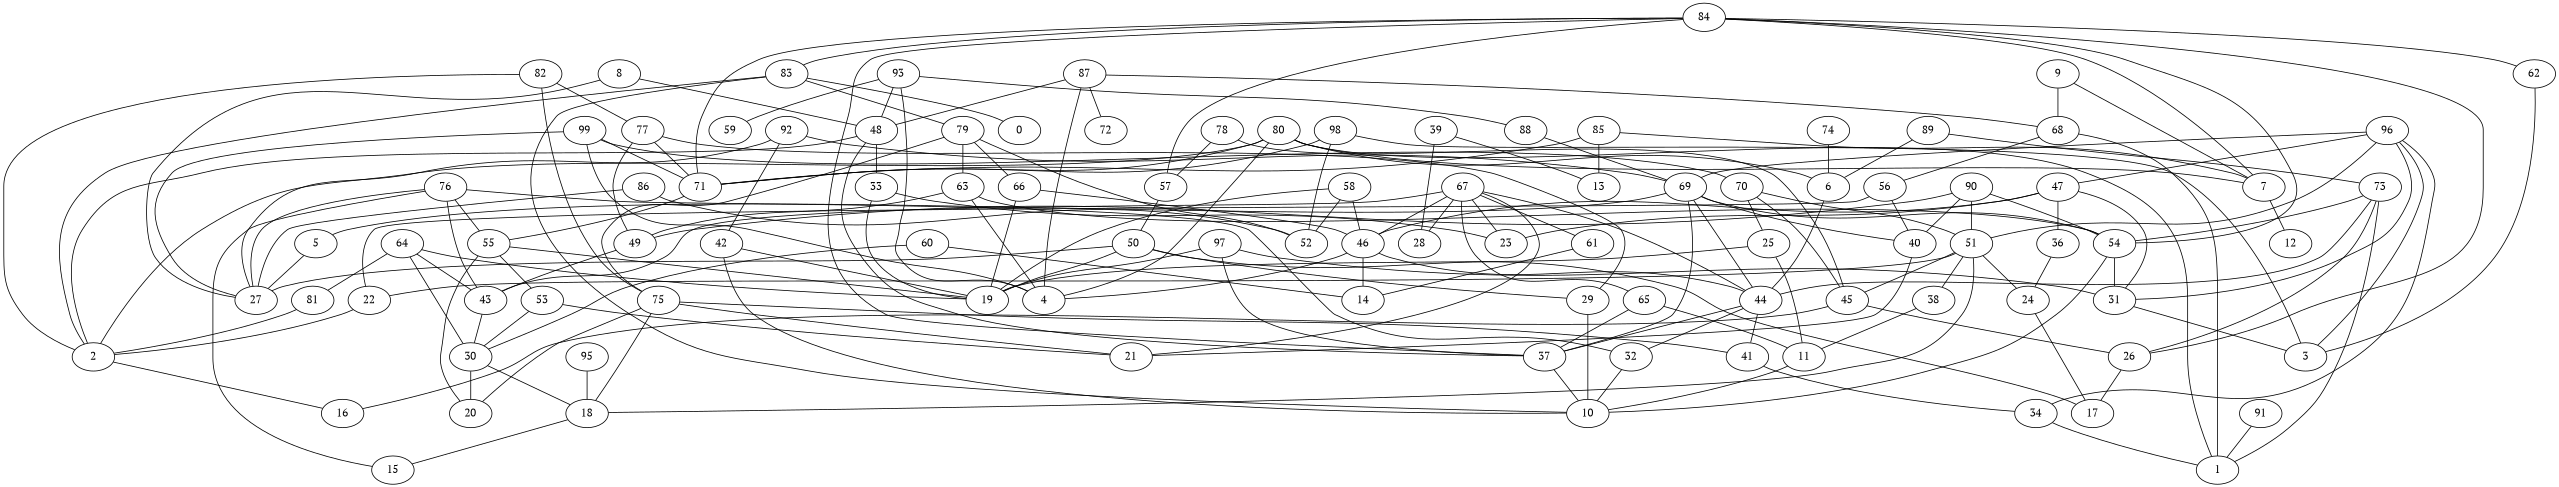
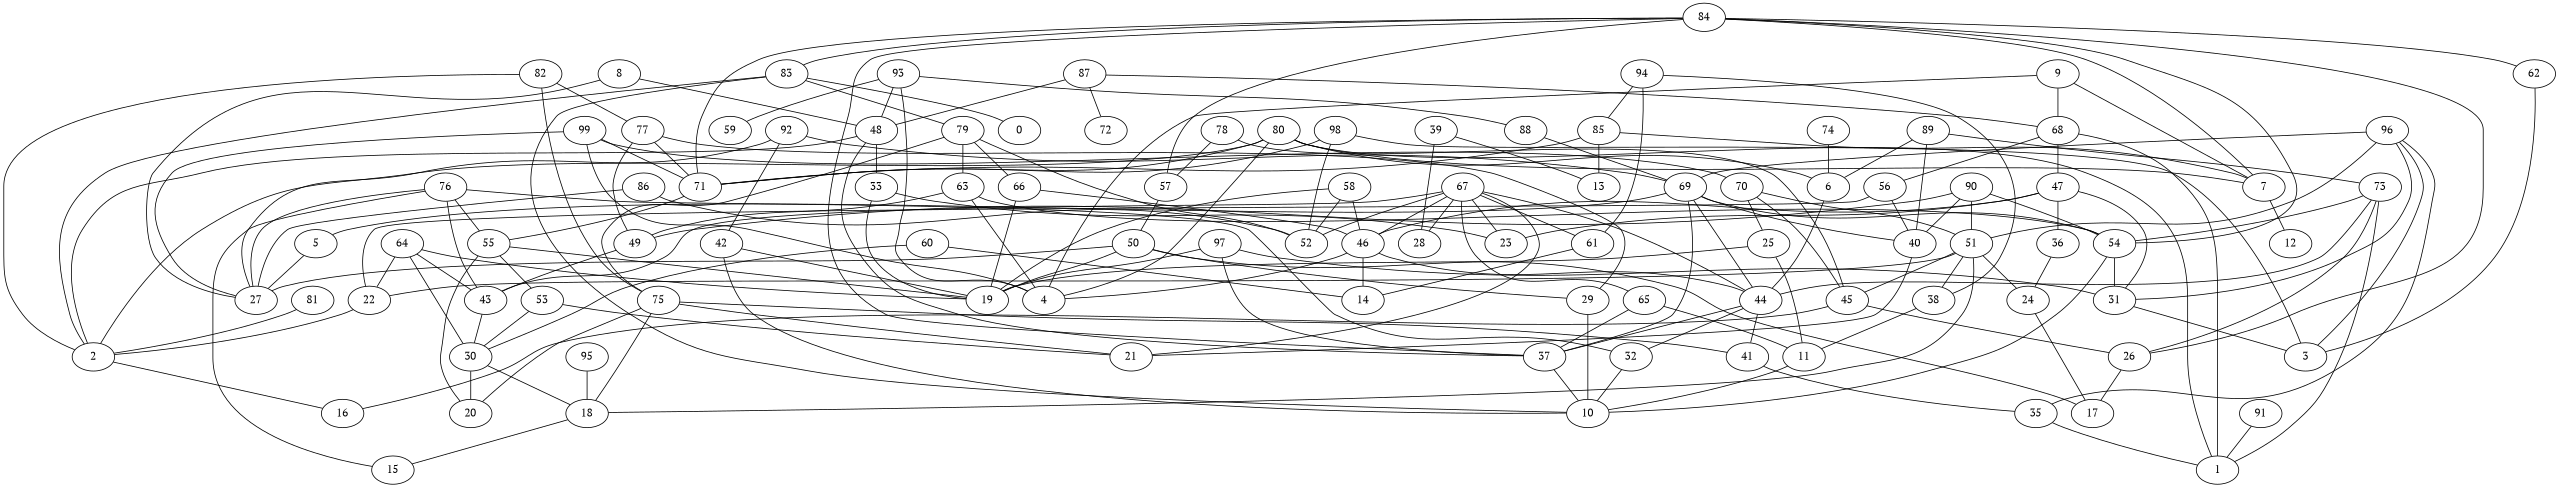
none -> (1642, 74)
(2244, 155) -> (2058, 160)
(1057, 186) -> (1501, 98)
none -> (1922, 187)
none -> (1383, 212)
(368, 266) -> (389, 267)
(2036, 413) -> (2036, 413)
